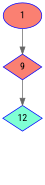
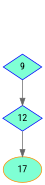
(22, 16) -> none
(22, 67) -> (22, 67)
none -> (22, 170)
